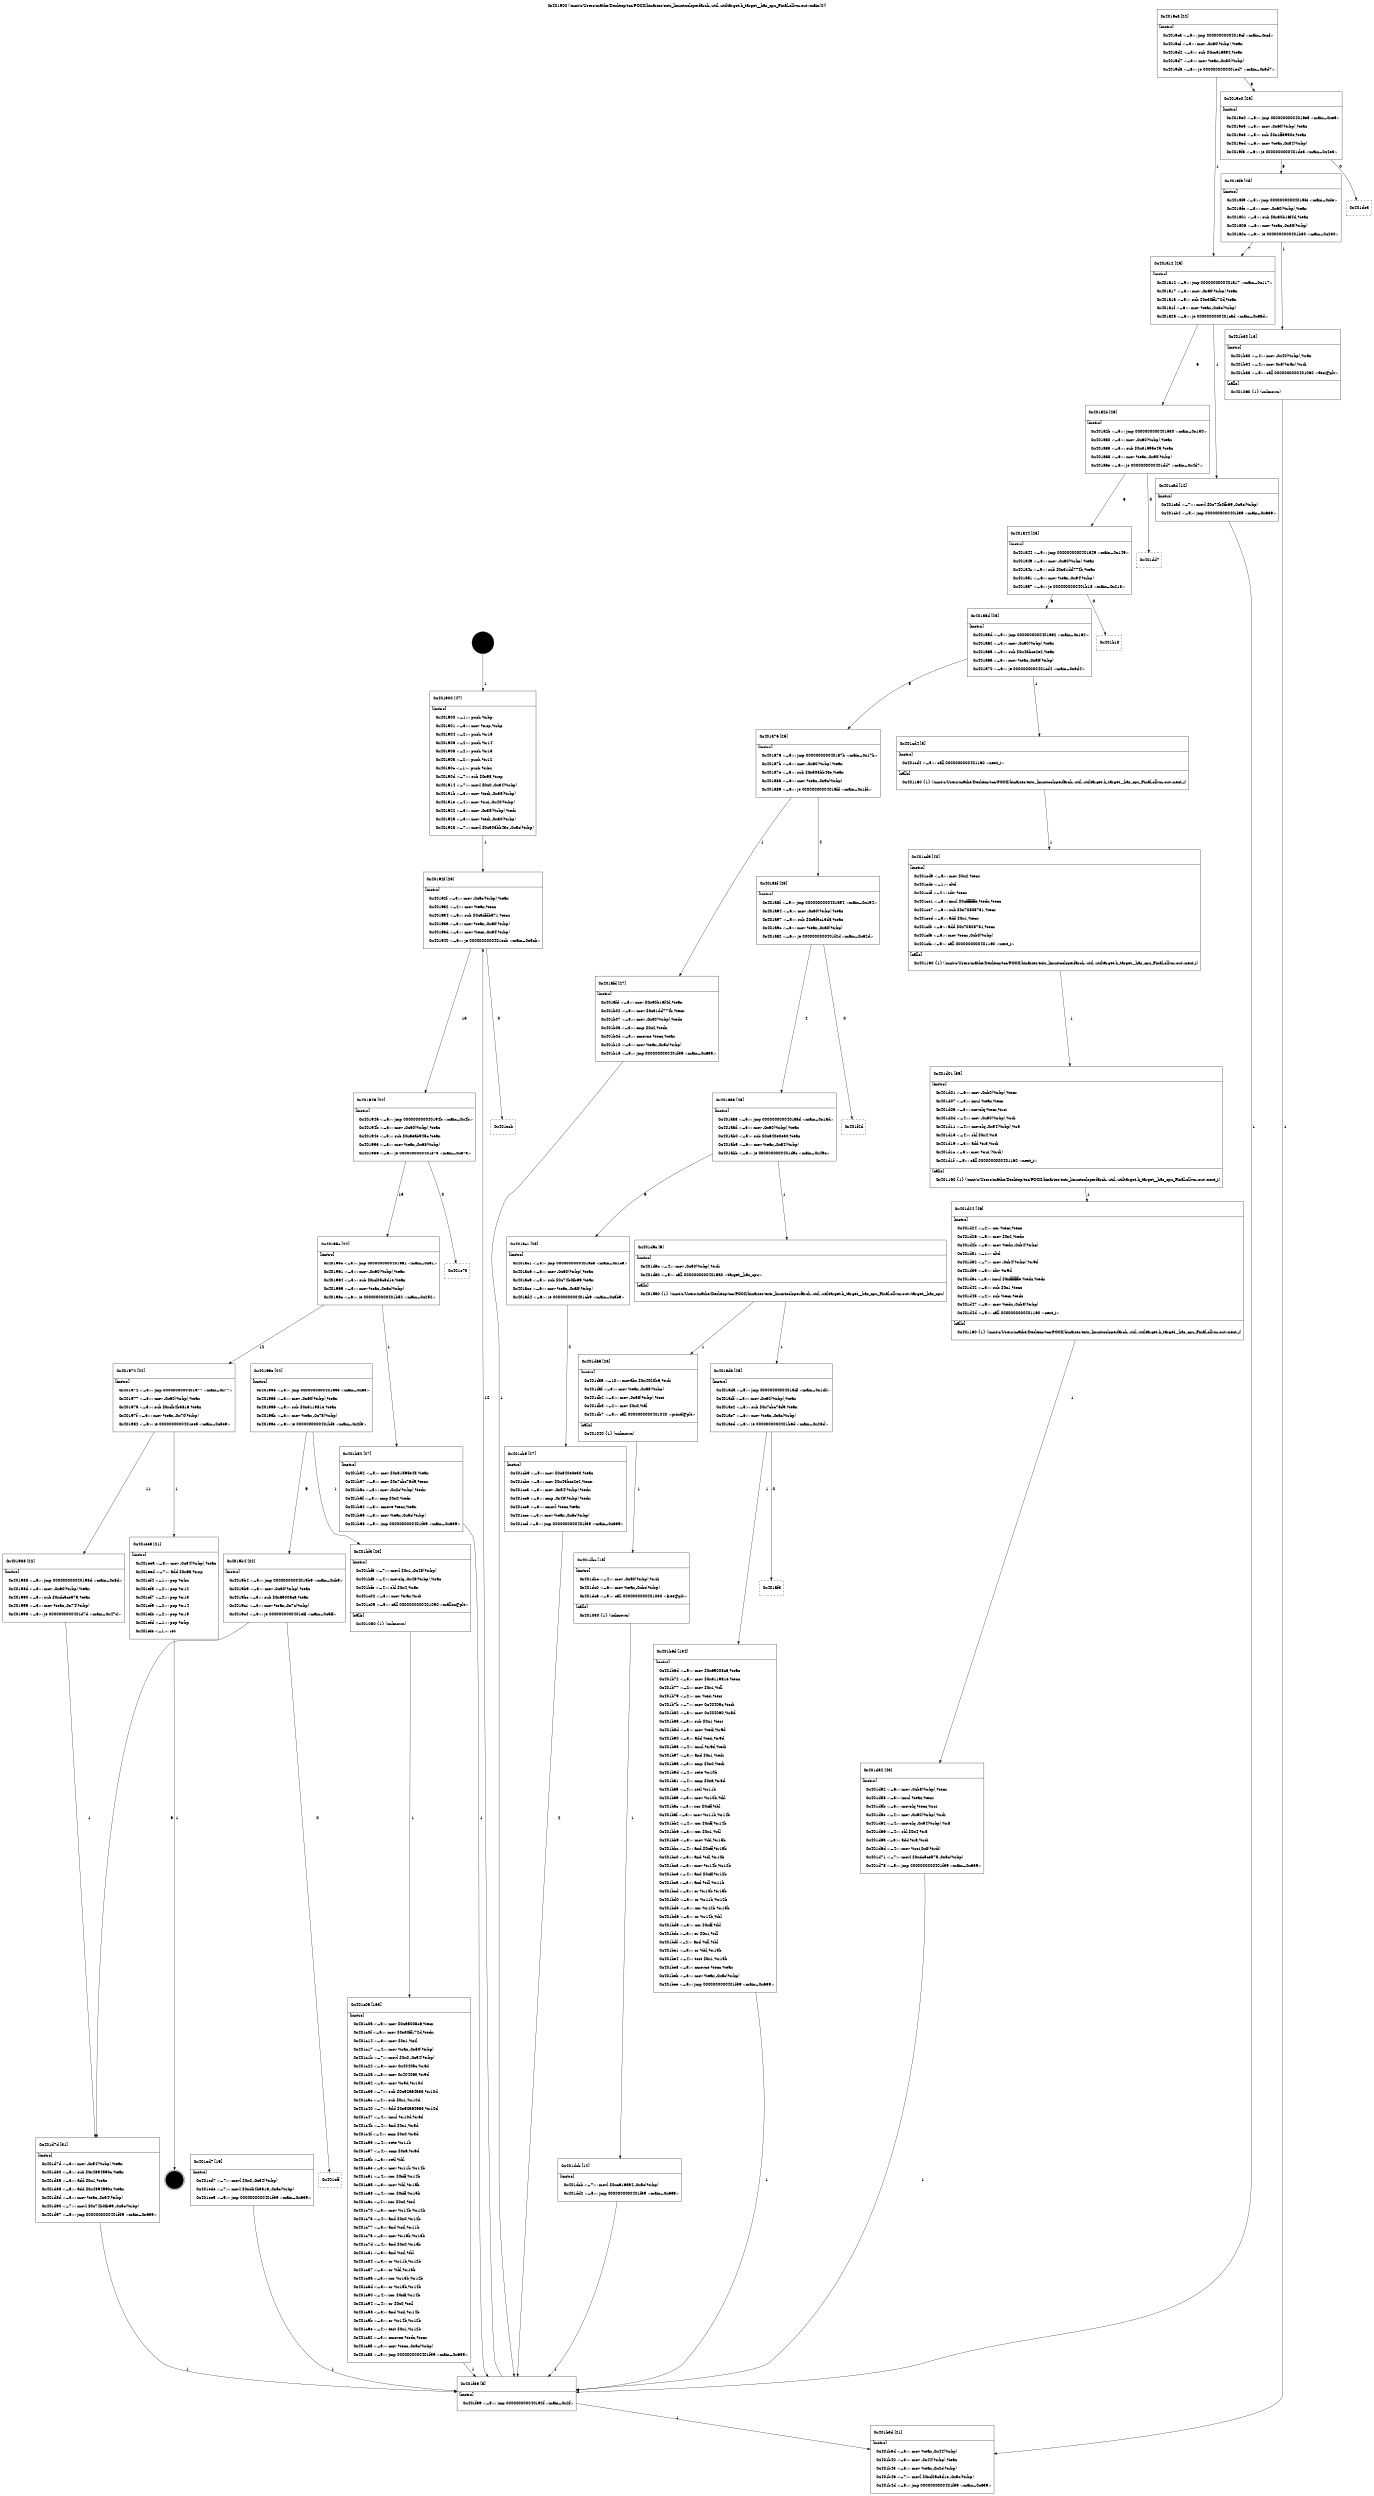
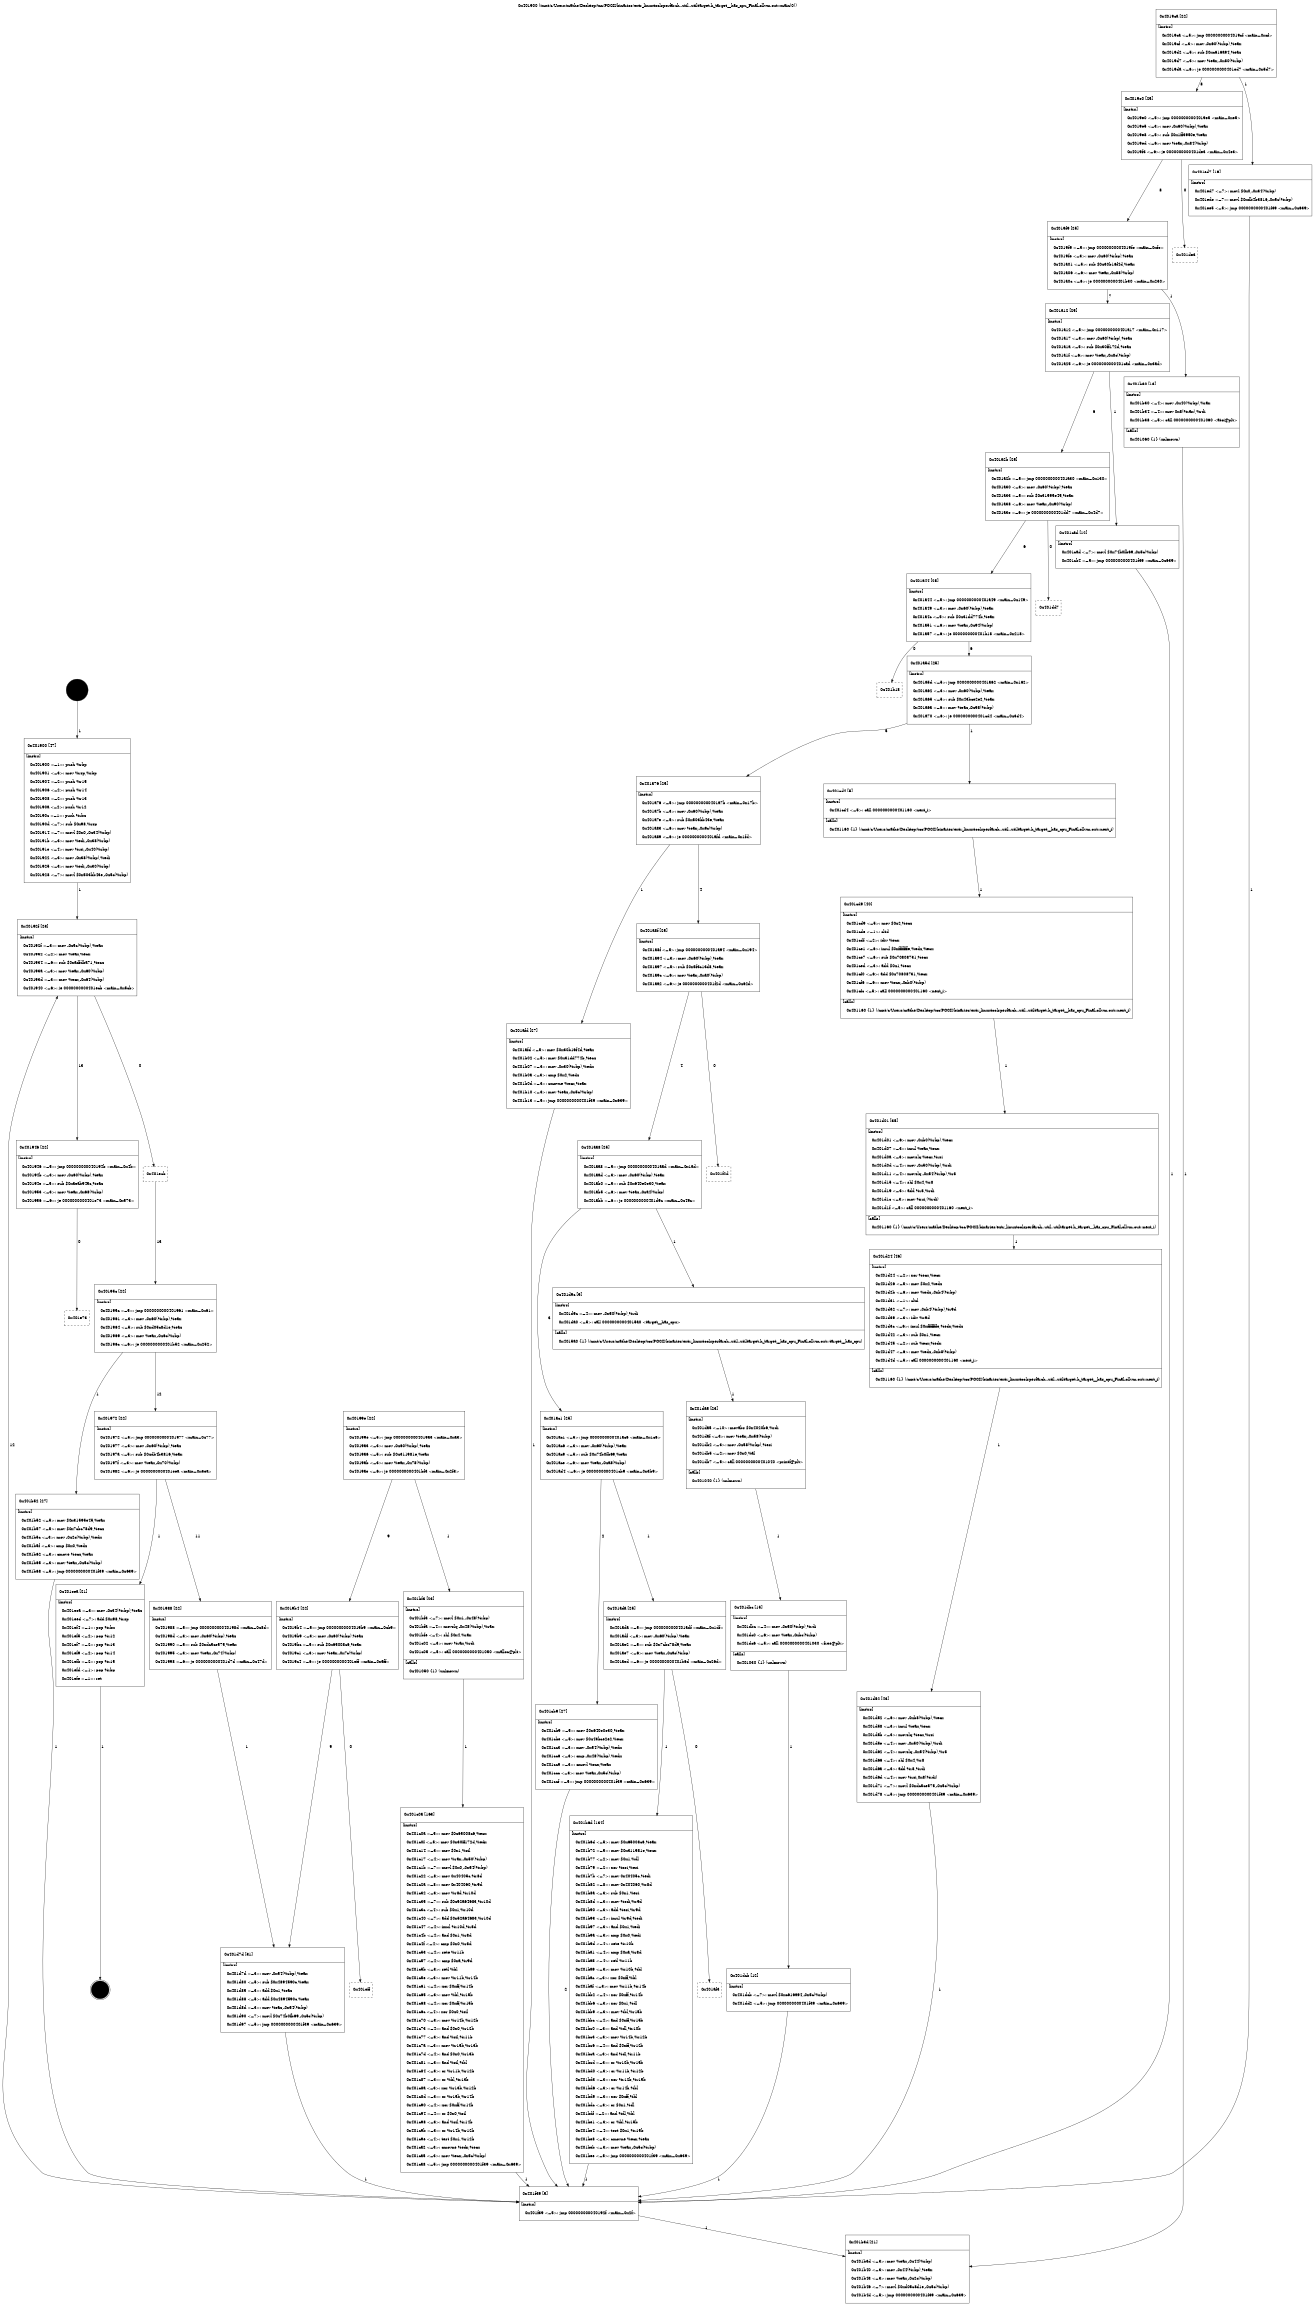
(1215, 165) -> (1251, 119)
(397, 1198) -> (155, 1232)
(781, 1331) -> (633, 1539)
